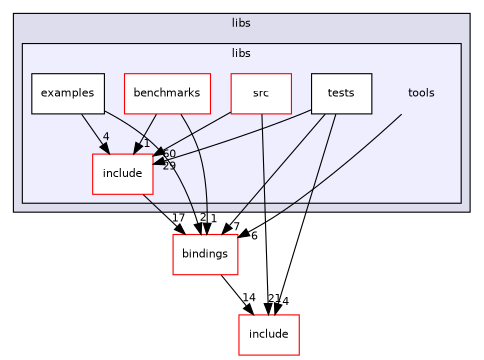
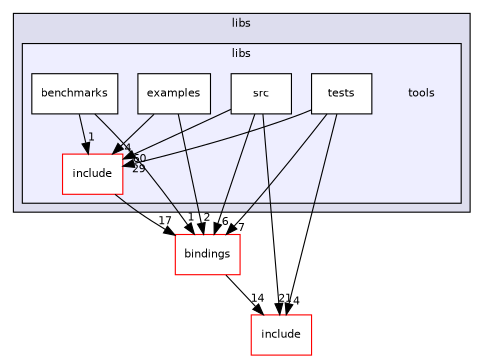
(168, 94) -> (75, 94)
(261, 94) -> (261, 94)
(328, 177) -> (236, 169)
